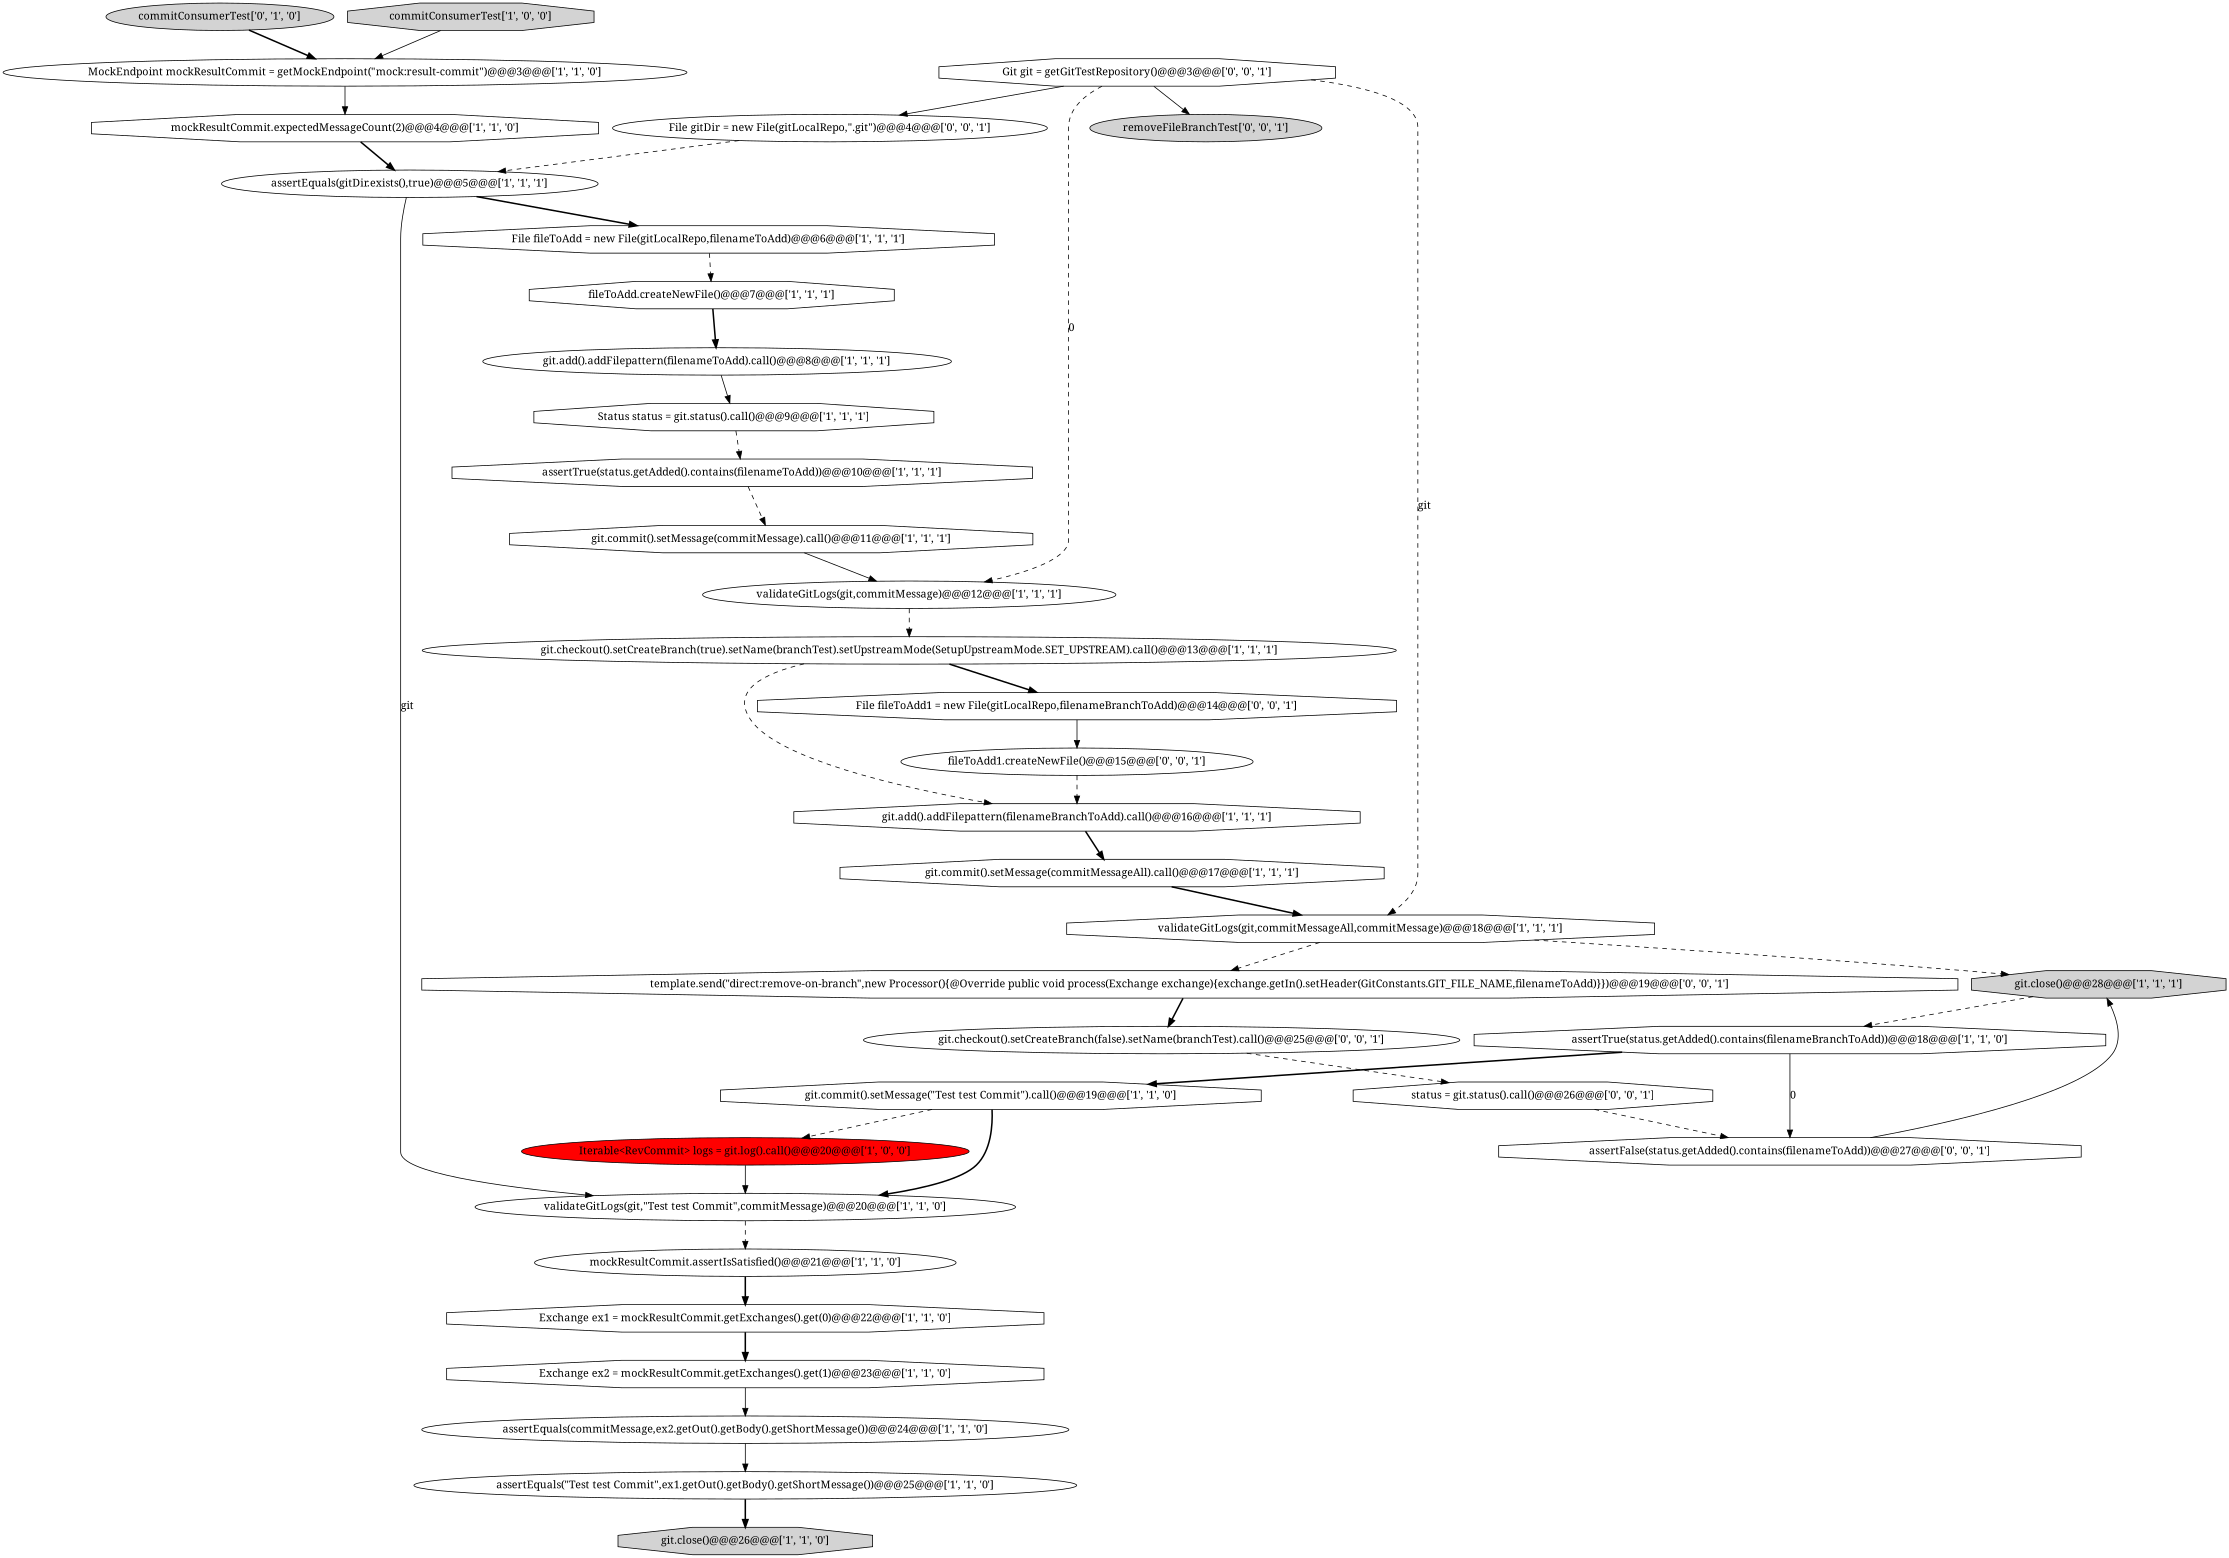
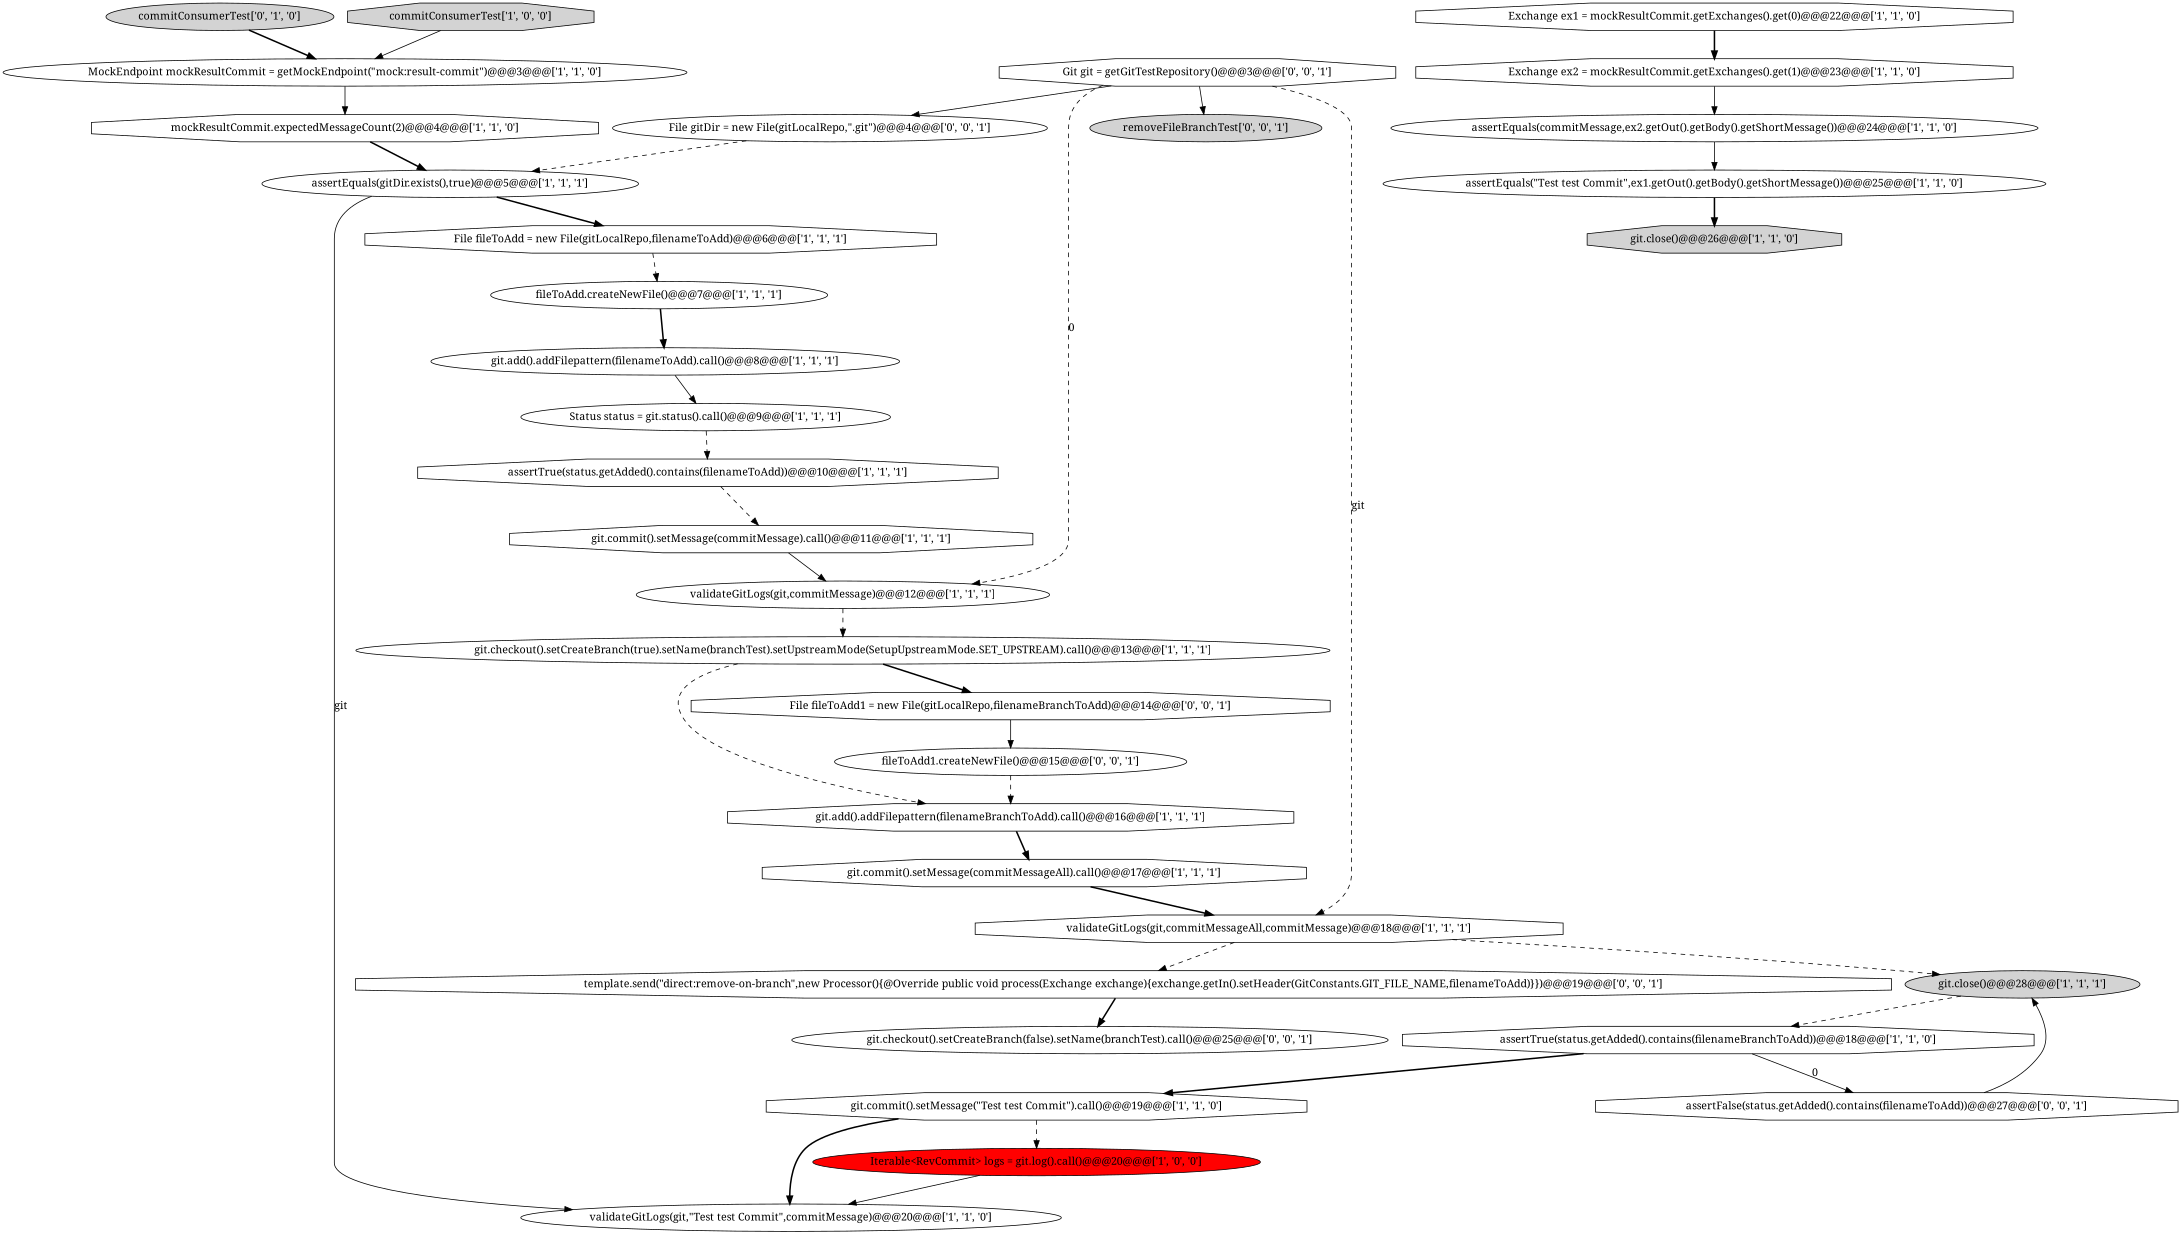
(712, 295) -> (659, 295)
(734, 417) -> (706, 417)
(2099, 984) -> (2023, 984)
(1533, 1096) -> none
(745, 1263) -> none
